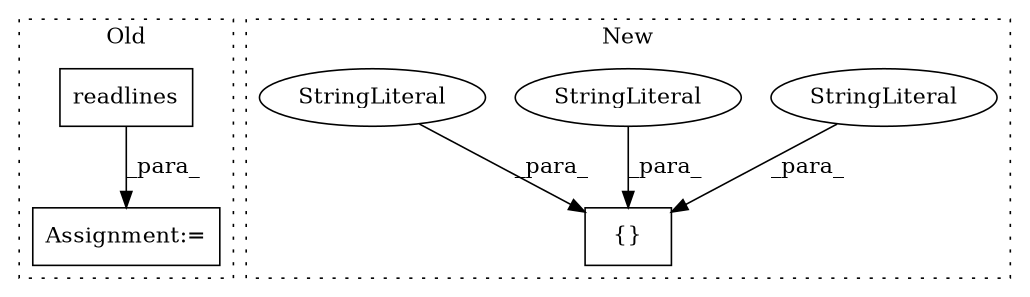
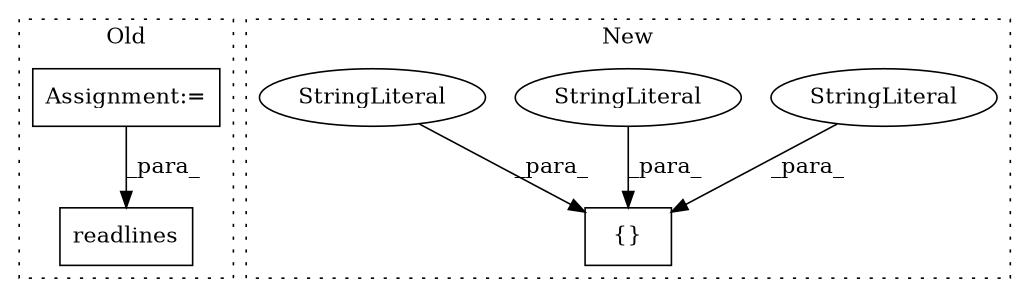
(126, 159) -> (126, 159)
